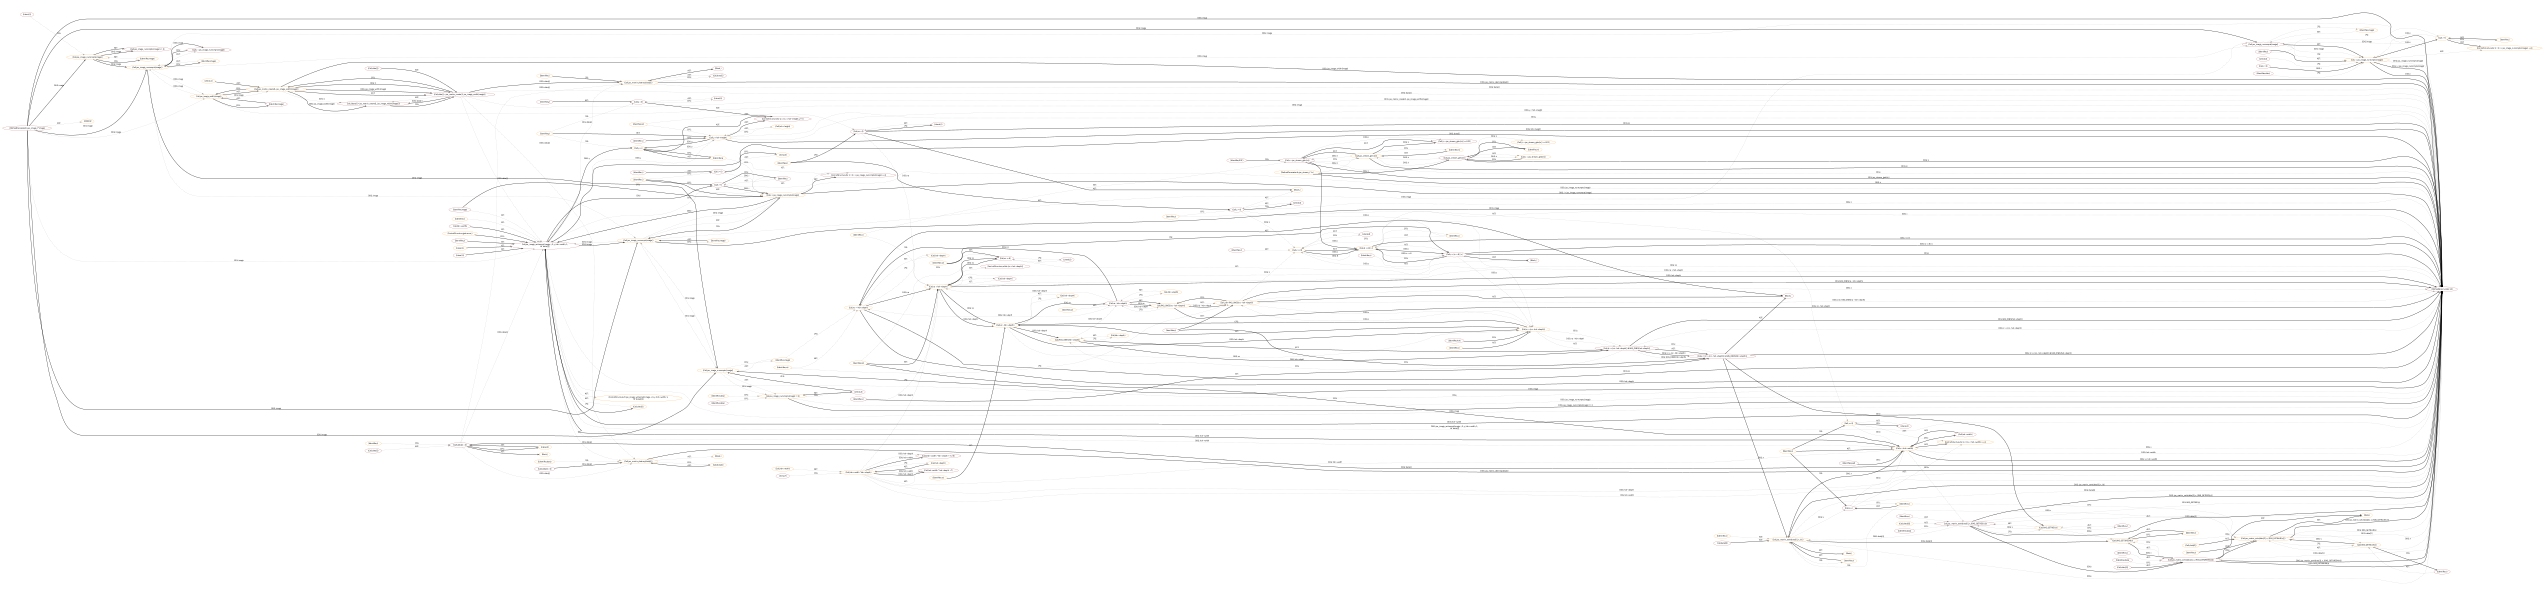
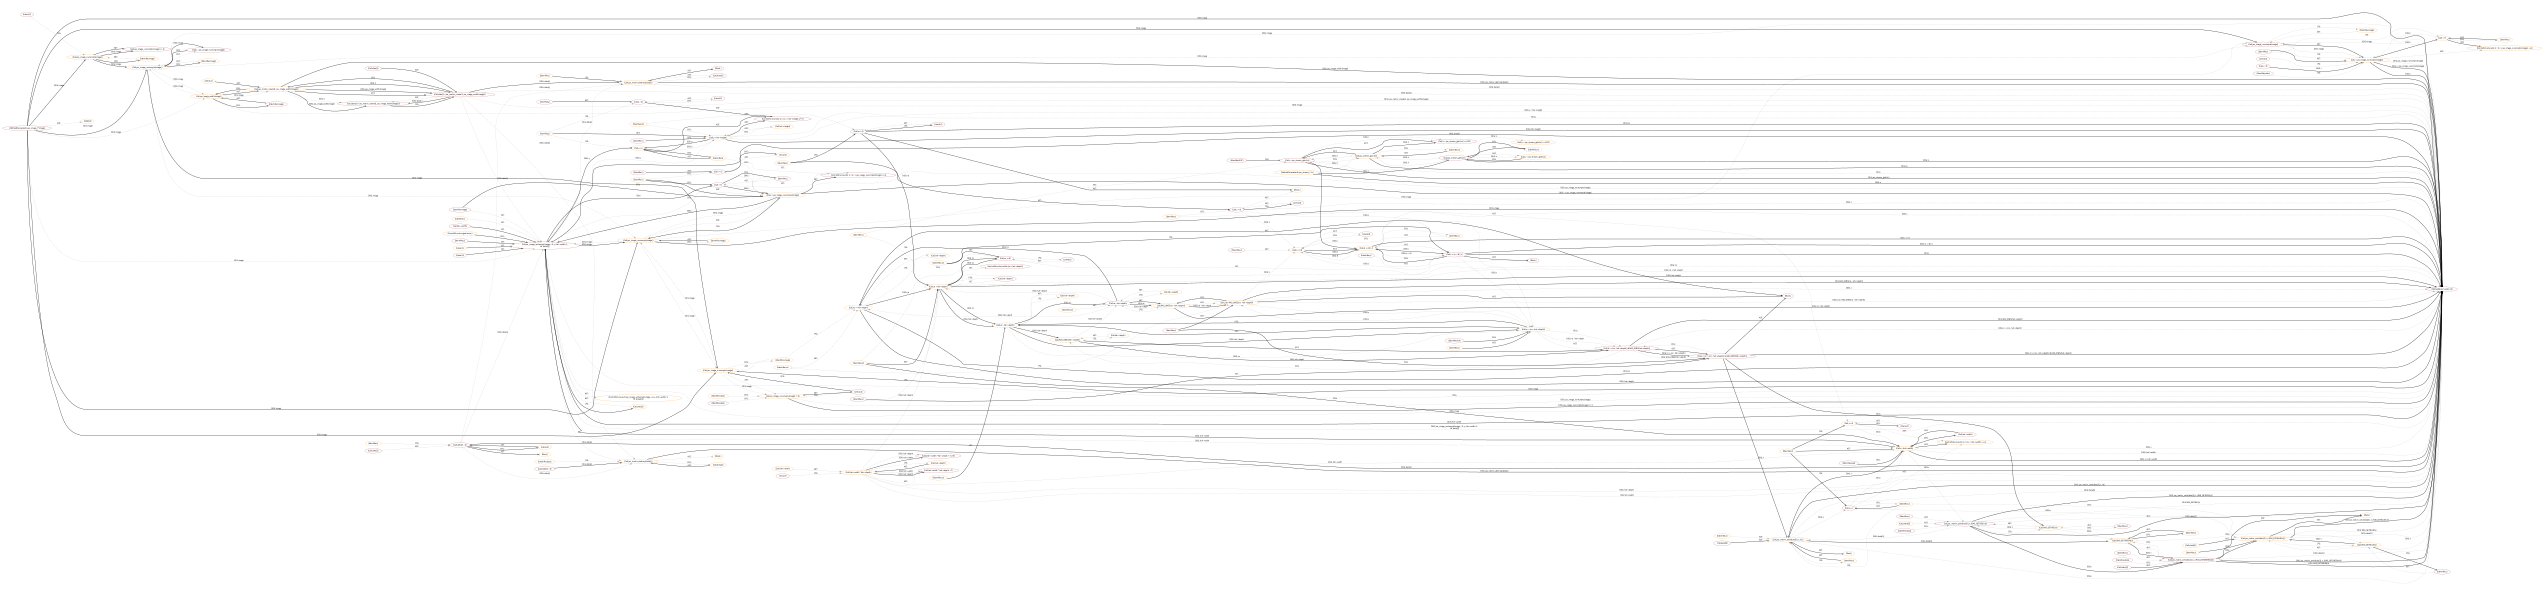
(908, 205) -> (908, 205)
